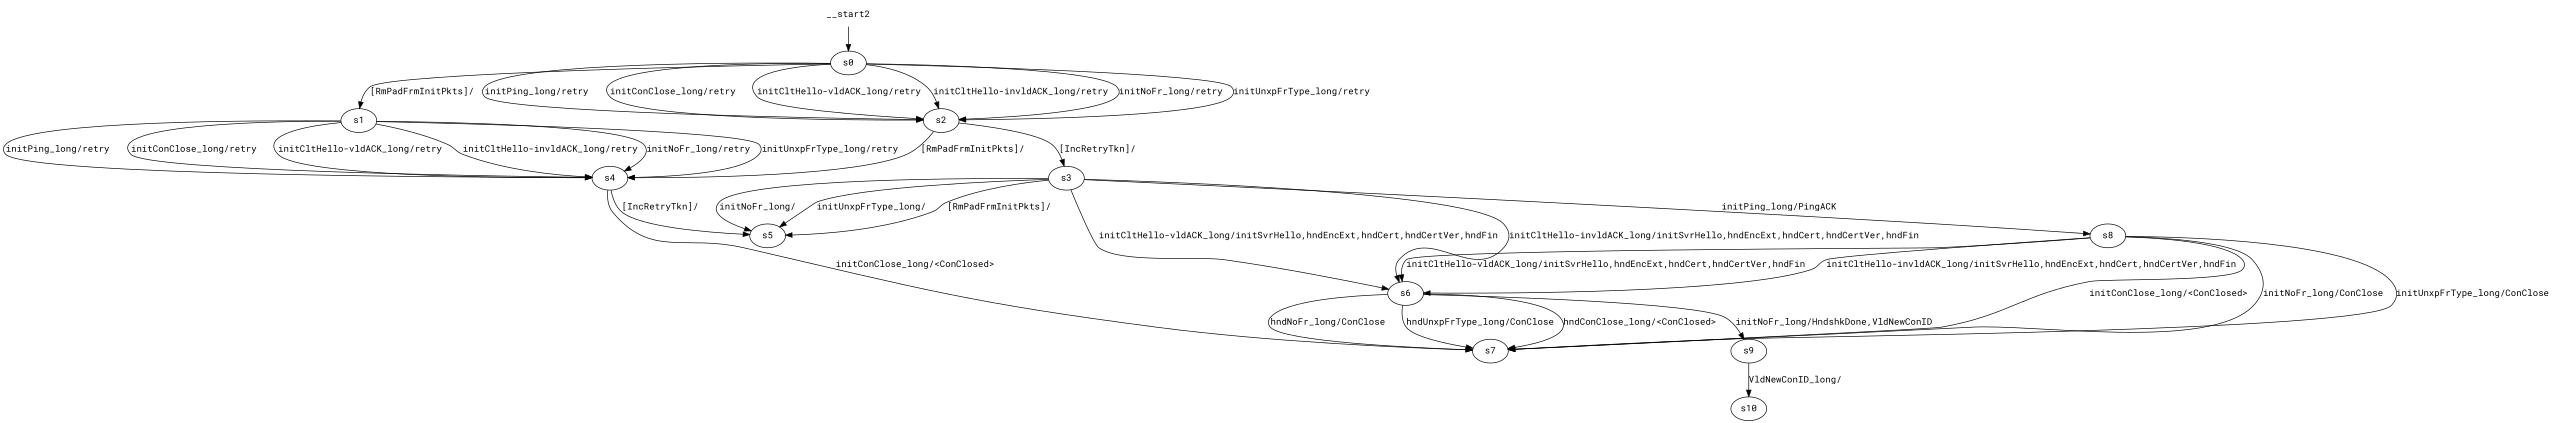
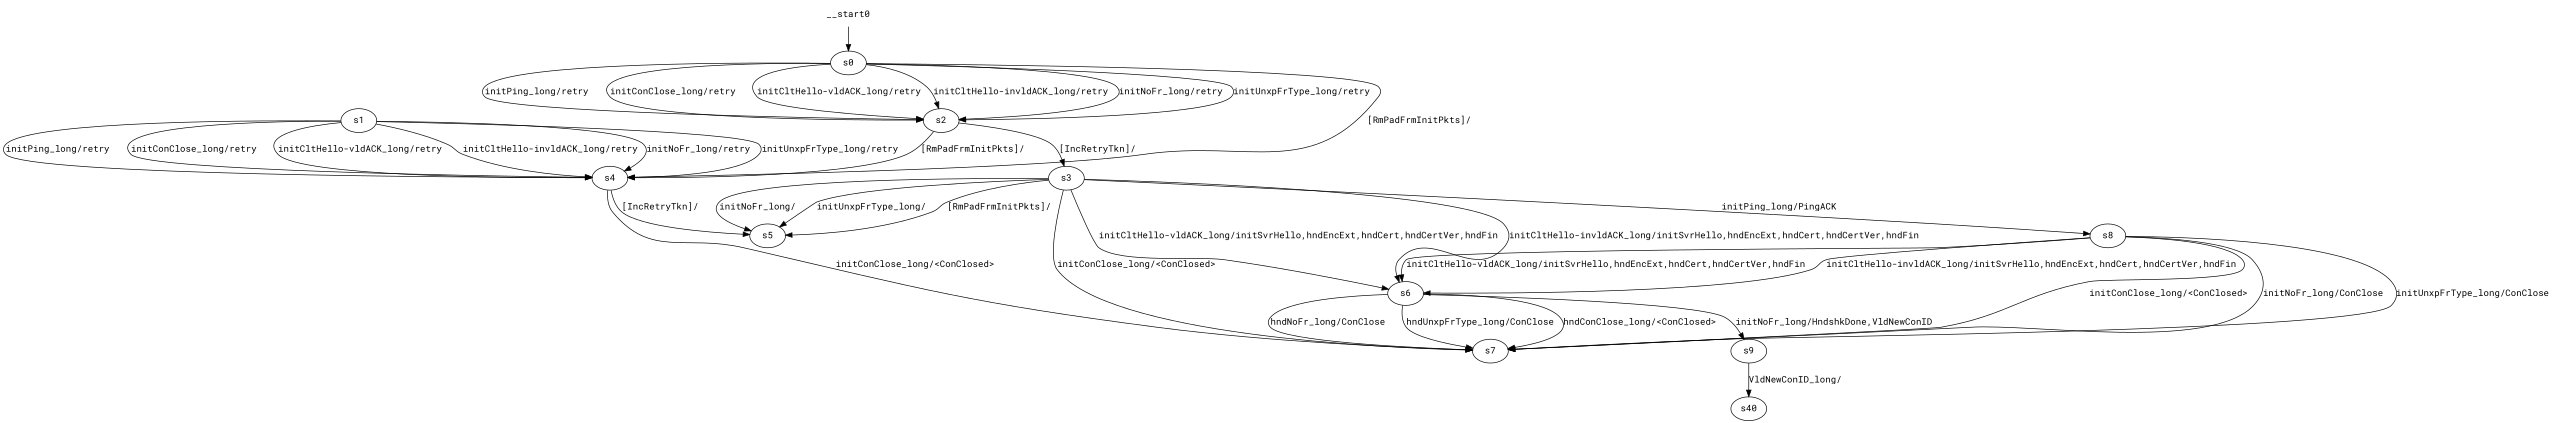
(848, 15) -> (848, 15)
(507, 74) -> (1277, 151)
none -> (1215, 328)
(1749, 409) -> (1749, 409)
